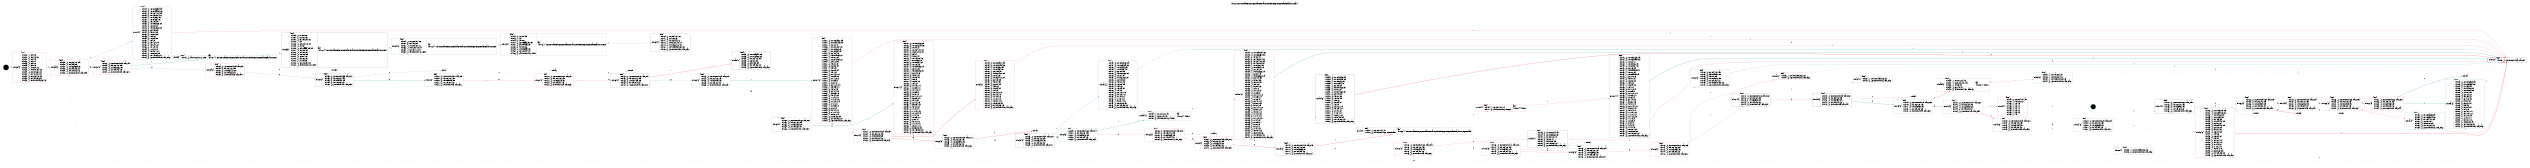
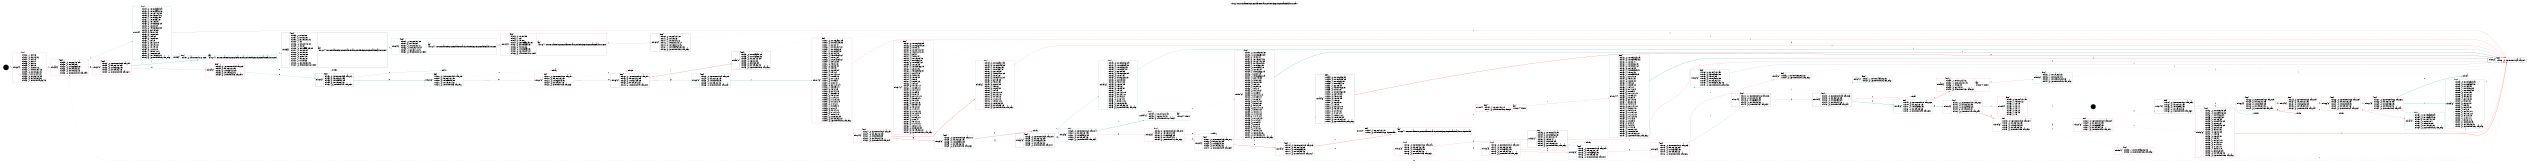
(791, 124) -> none
